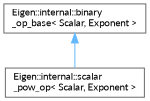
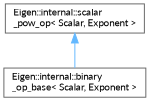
(75, 56) -> (75, 56)
